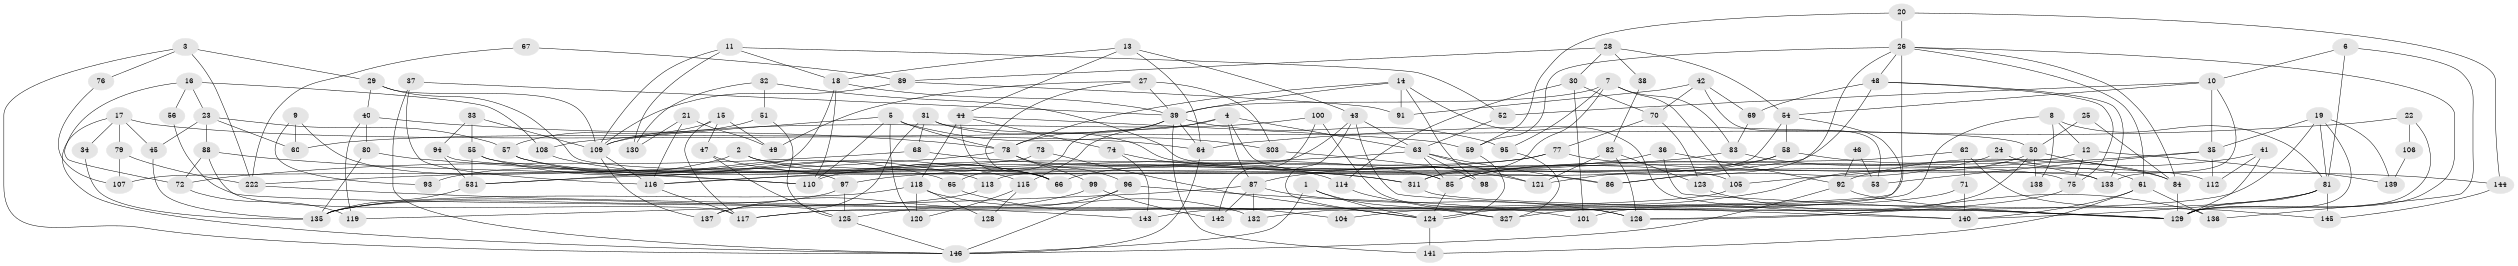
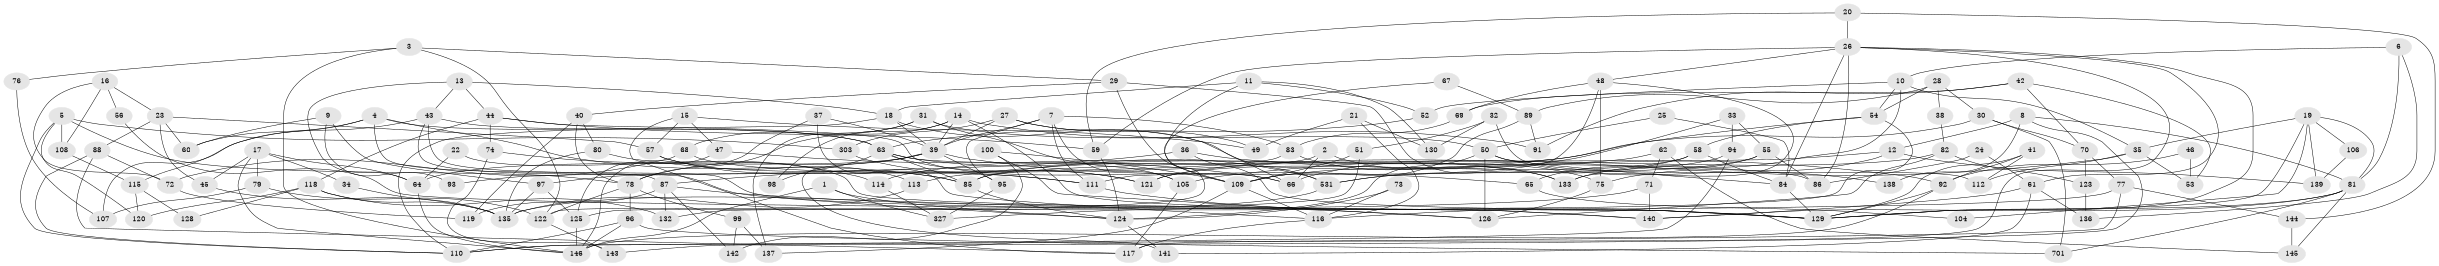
(2409, 133) -> (2330, 133)
(252, 185) -> (540, 219)
(1414, 185) -> (1092, 185)
(989, 207) -> (552, 237)
(1584, 219) -> (2058, 254)
